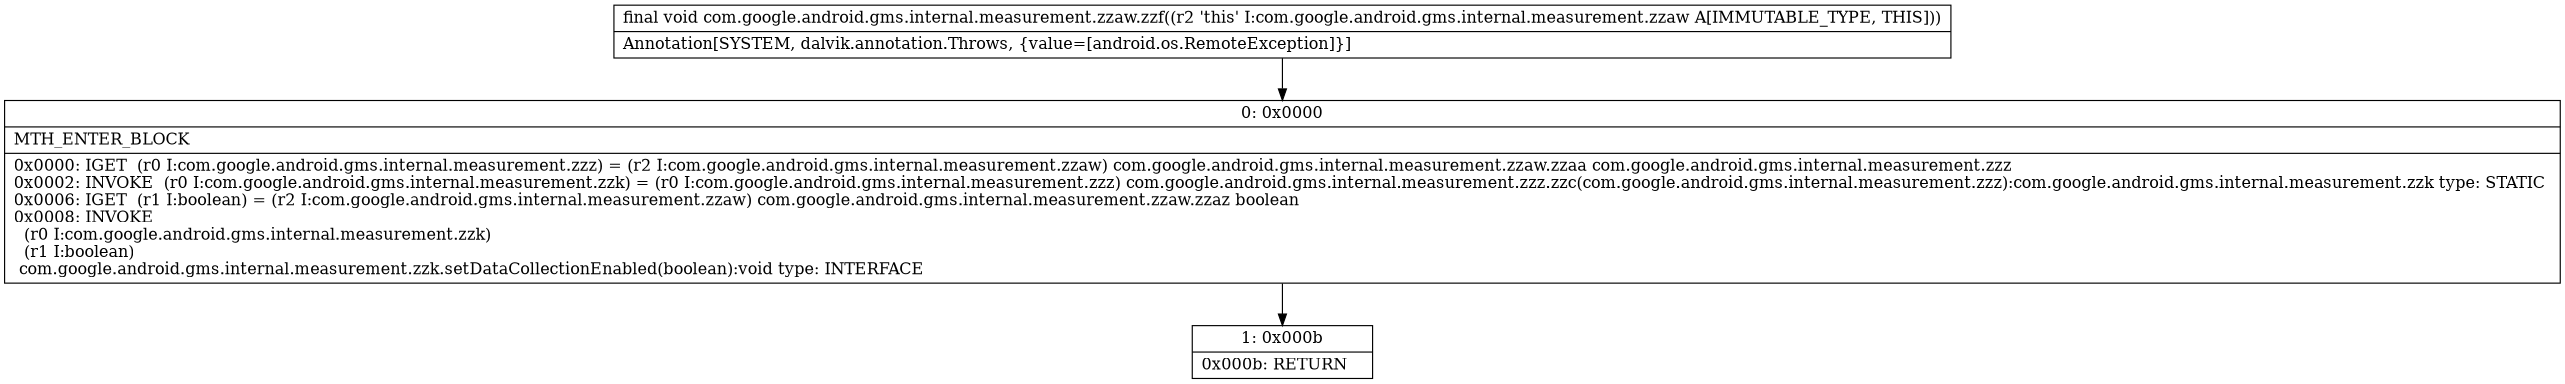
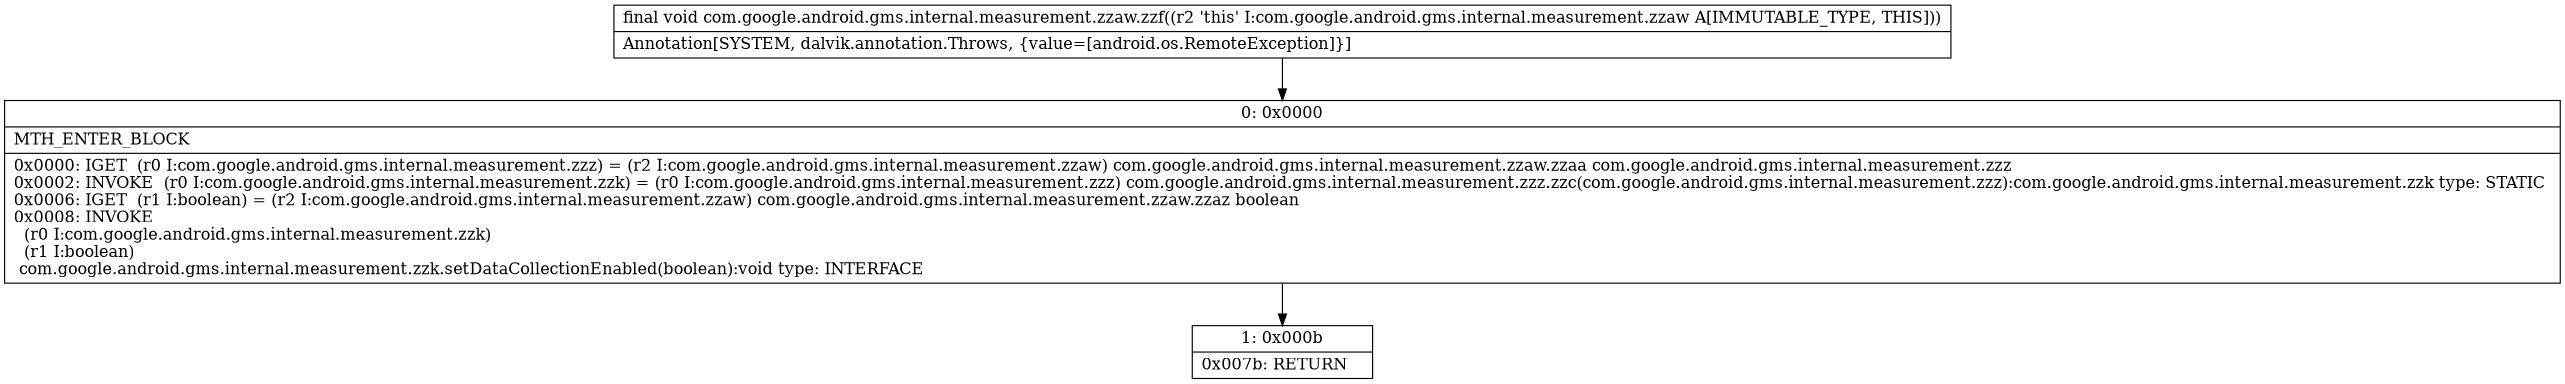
(1282, 365) -> (1282, 365)
